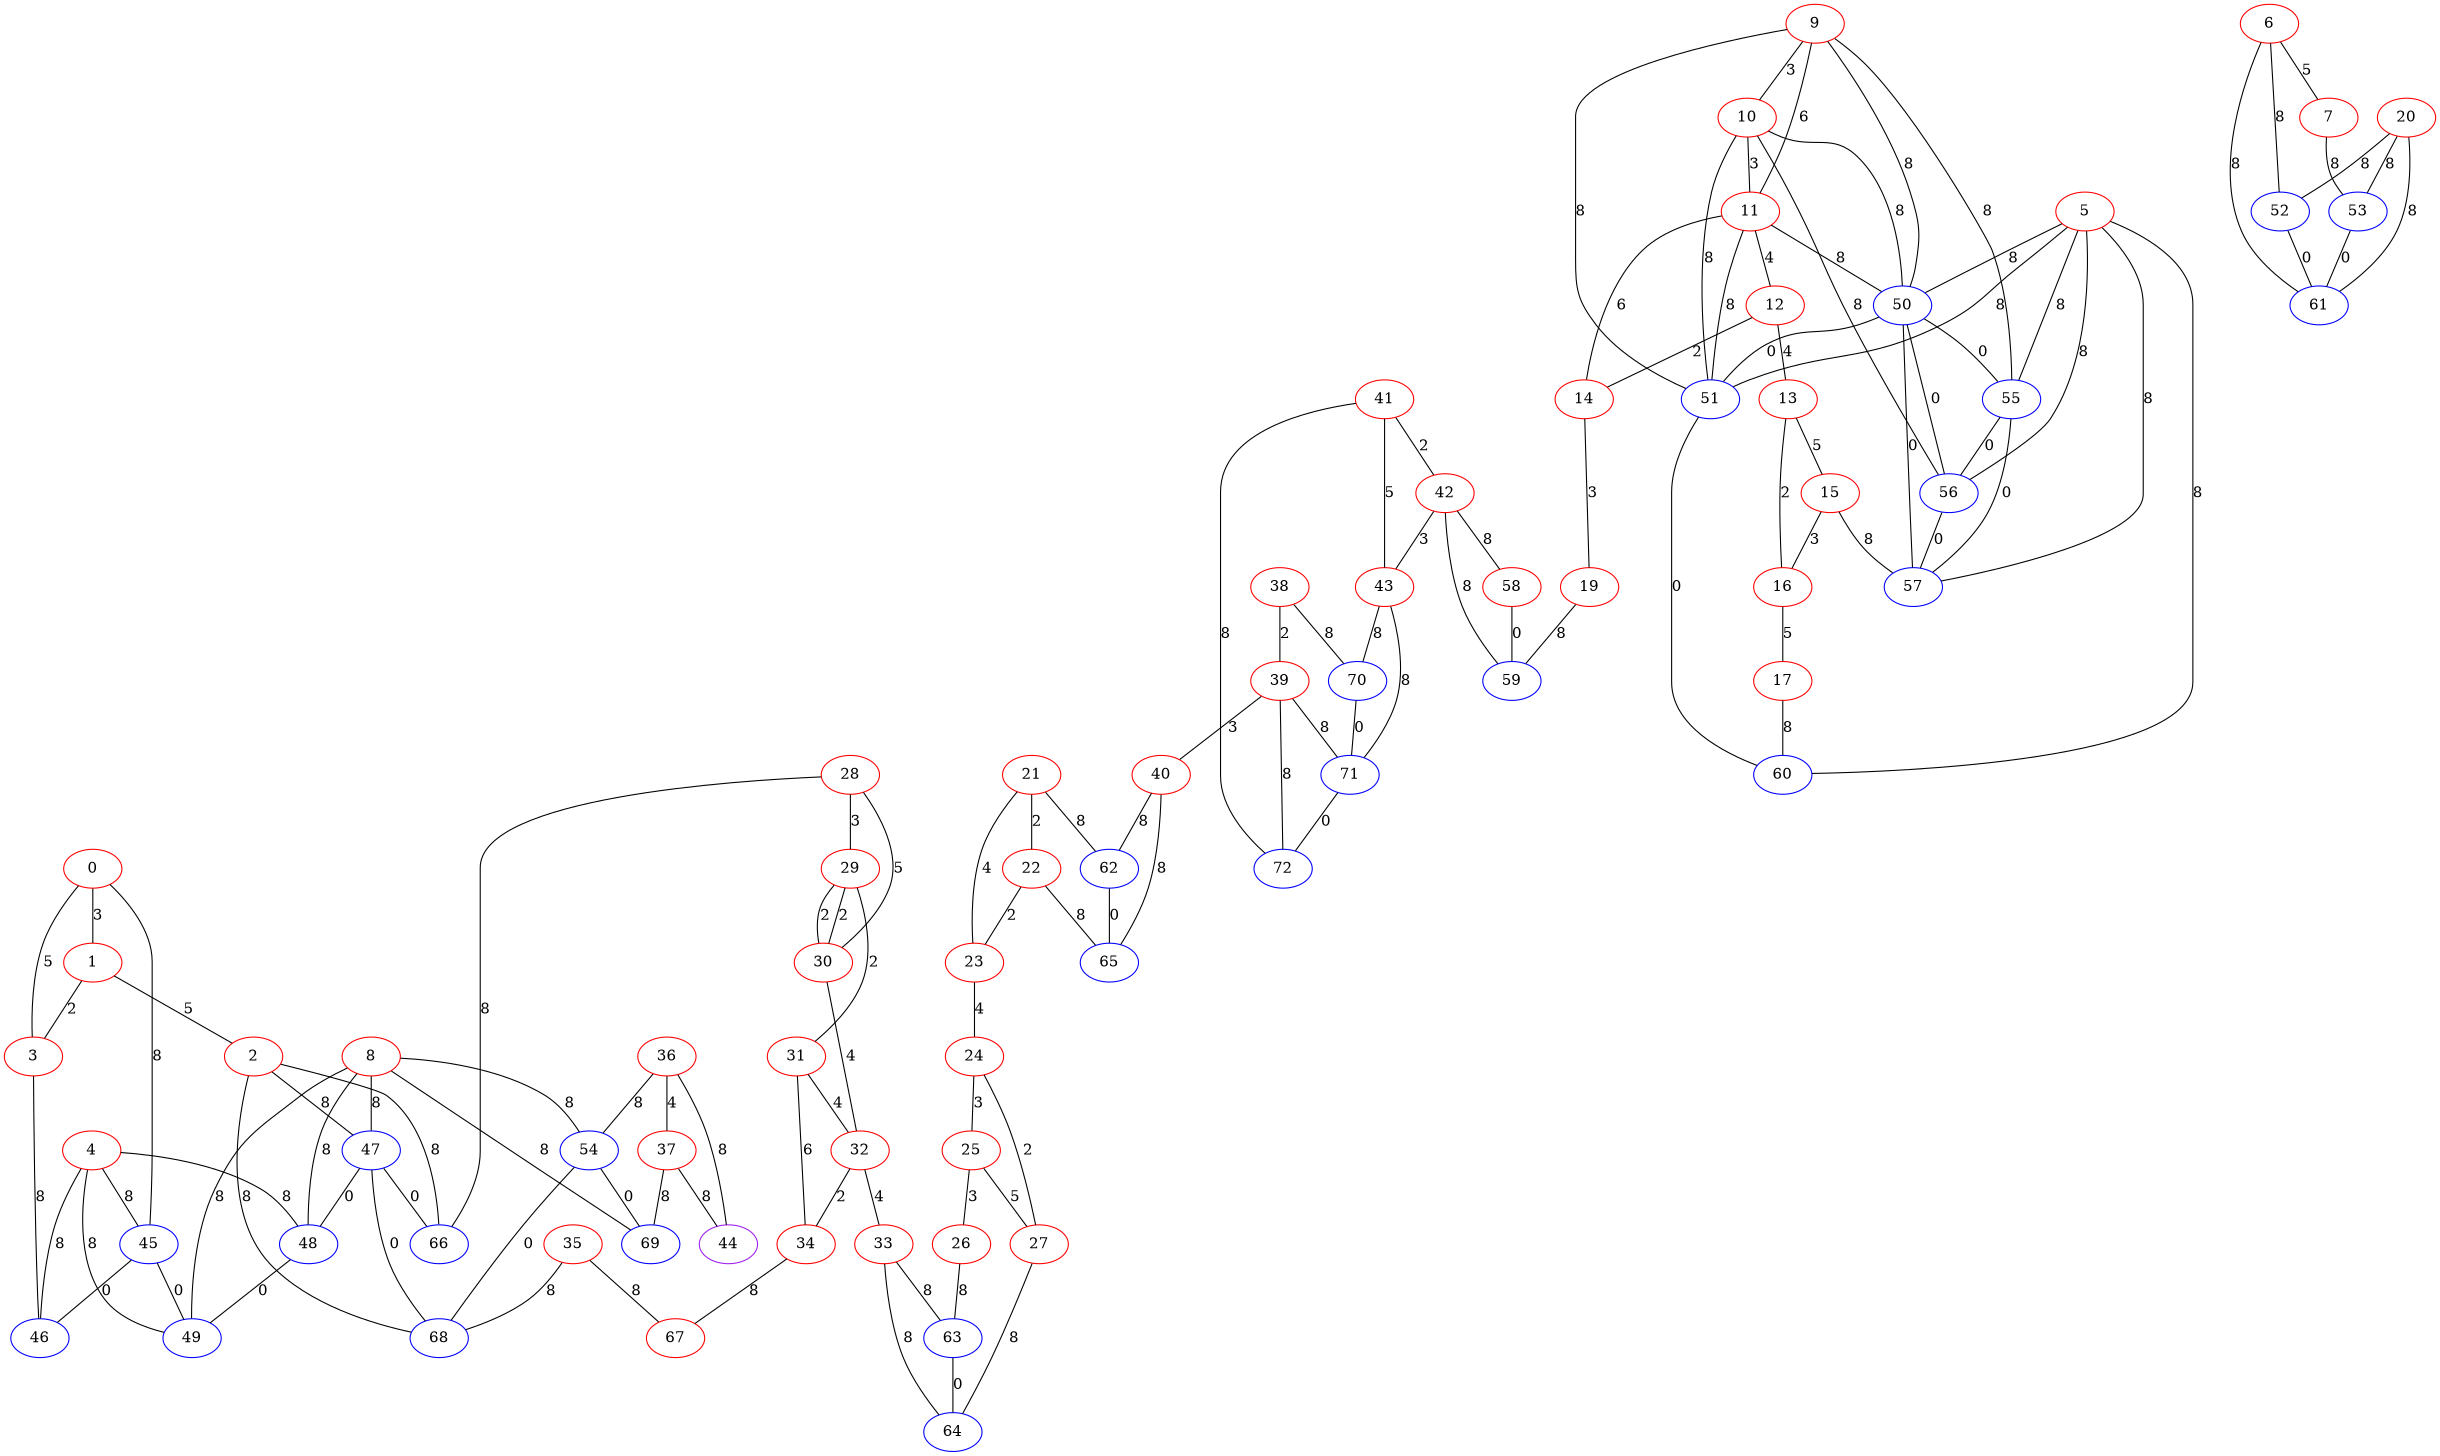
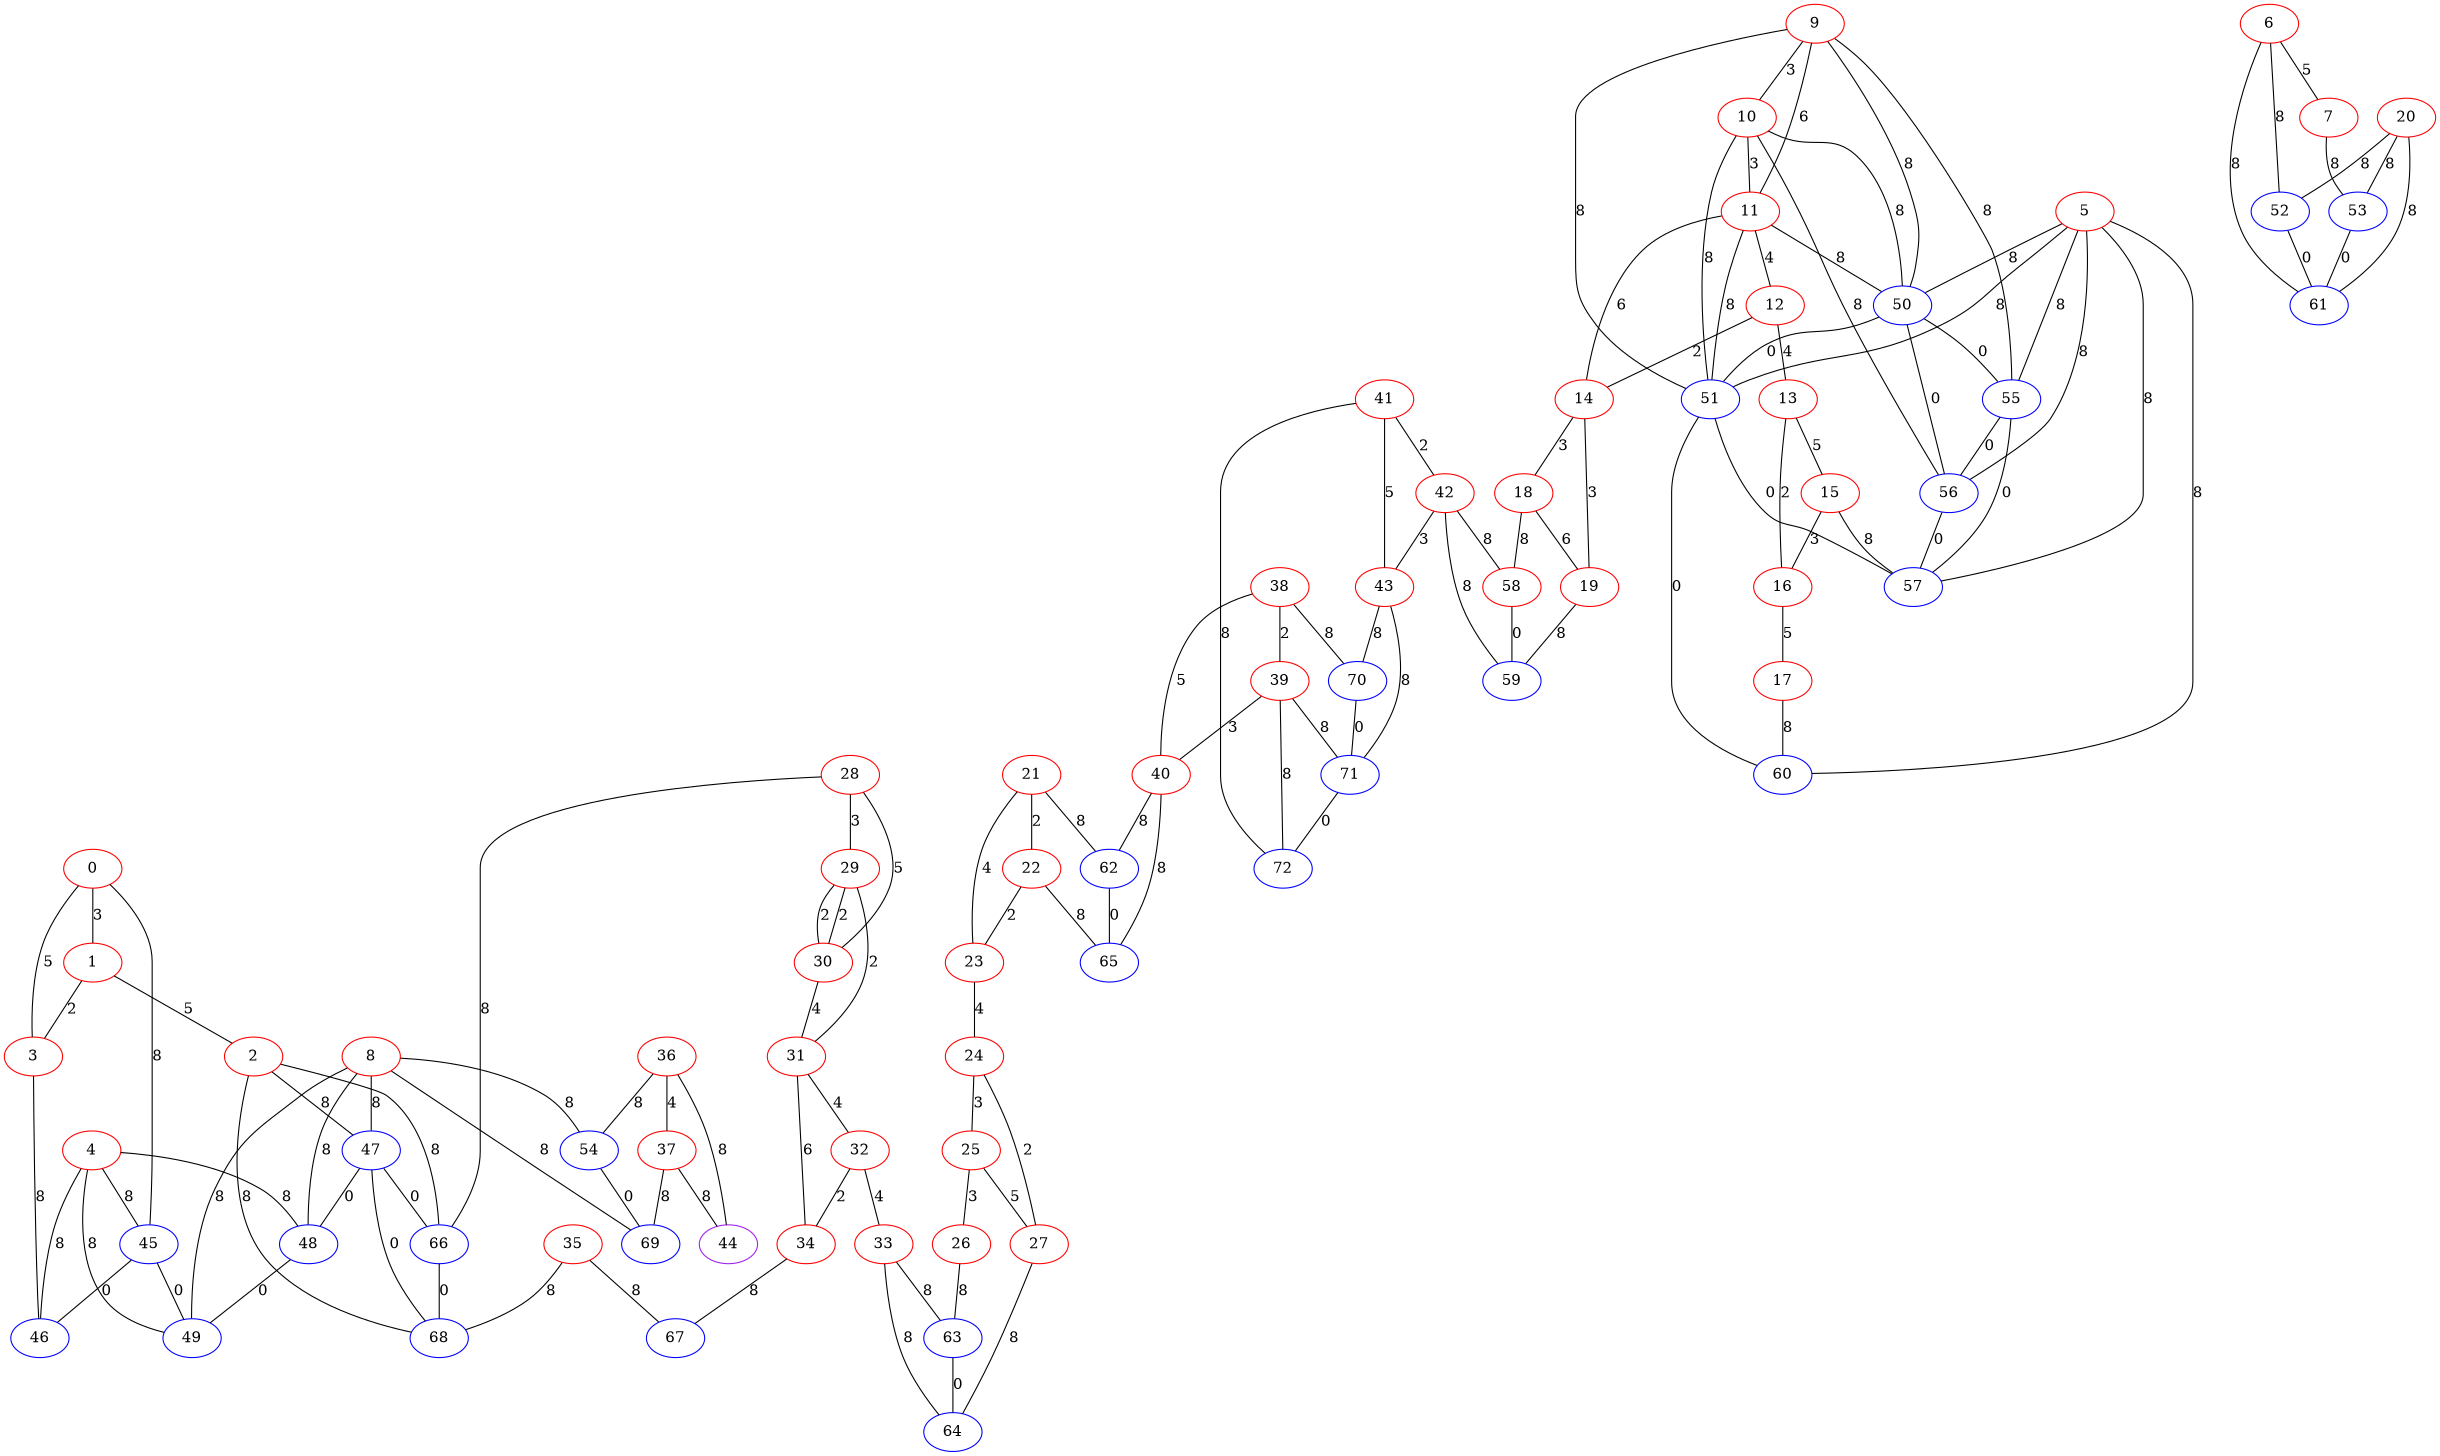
(1908, 446) -> (1769, 515)
none -> (1524, 493)
none -> (1179, 657)
(842, 1057) -> (810, 1010)
(510, 1242) -> (439, 1291)
(676, 1338) -> (676, 1338)
